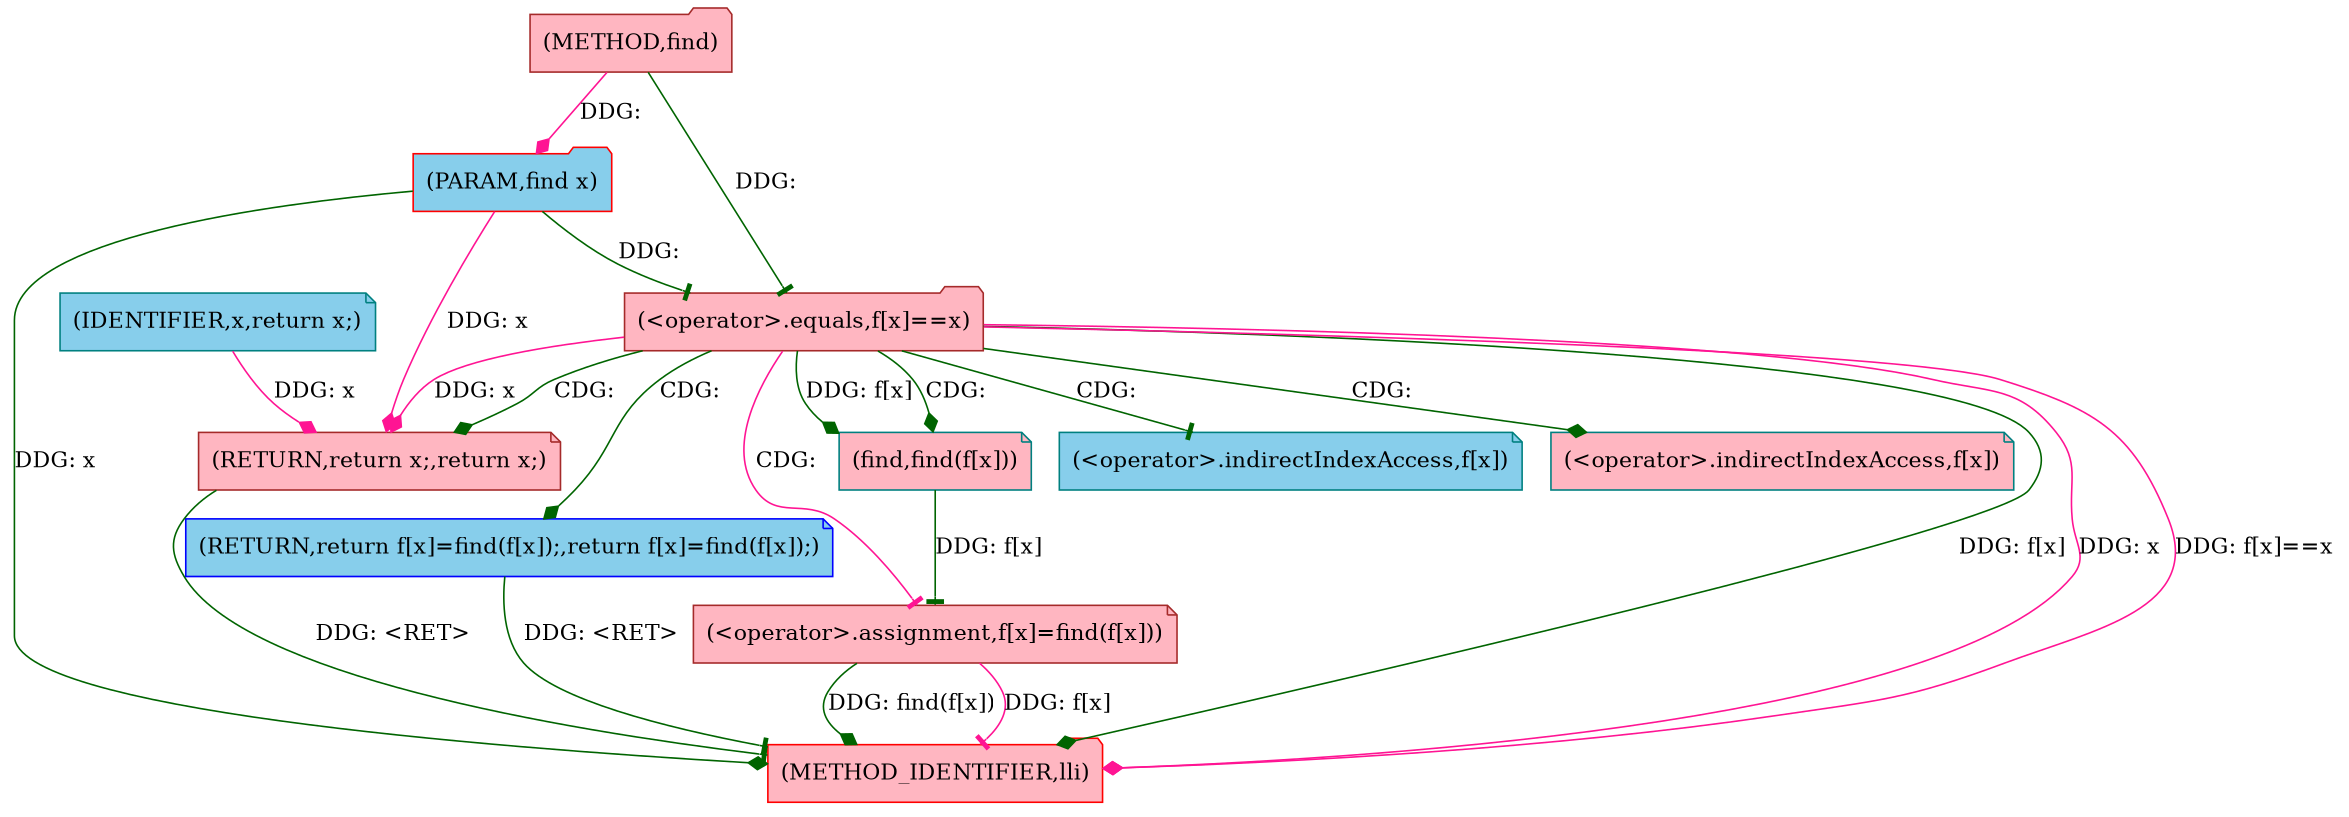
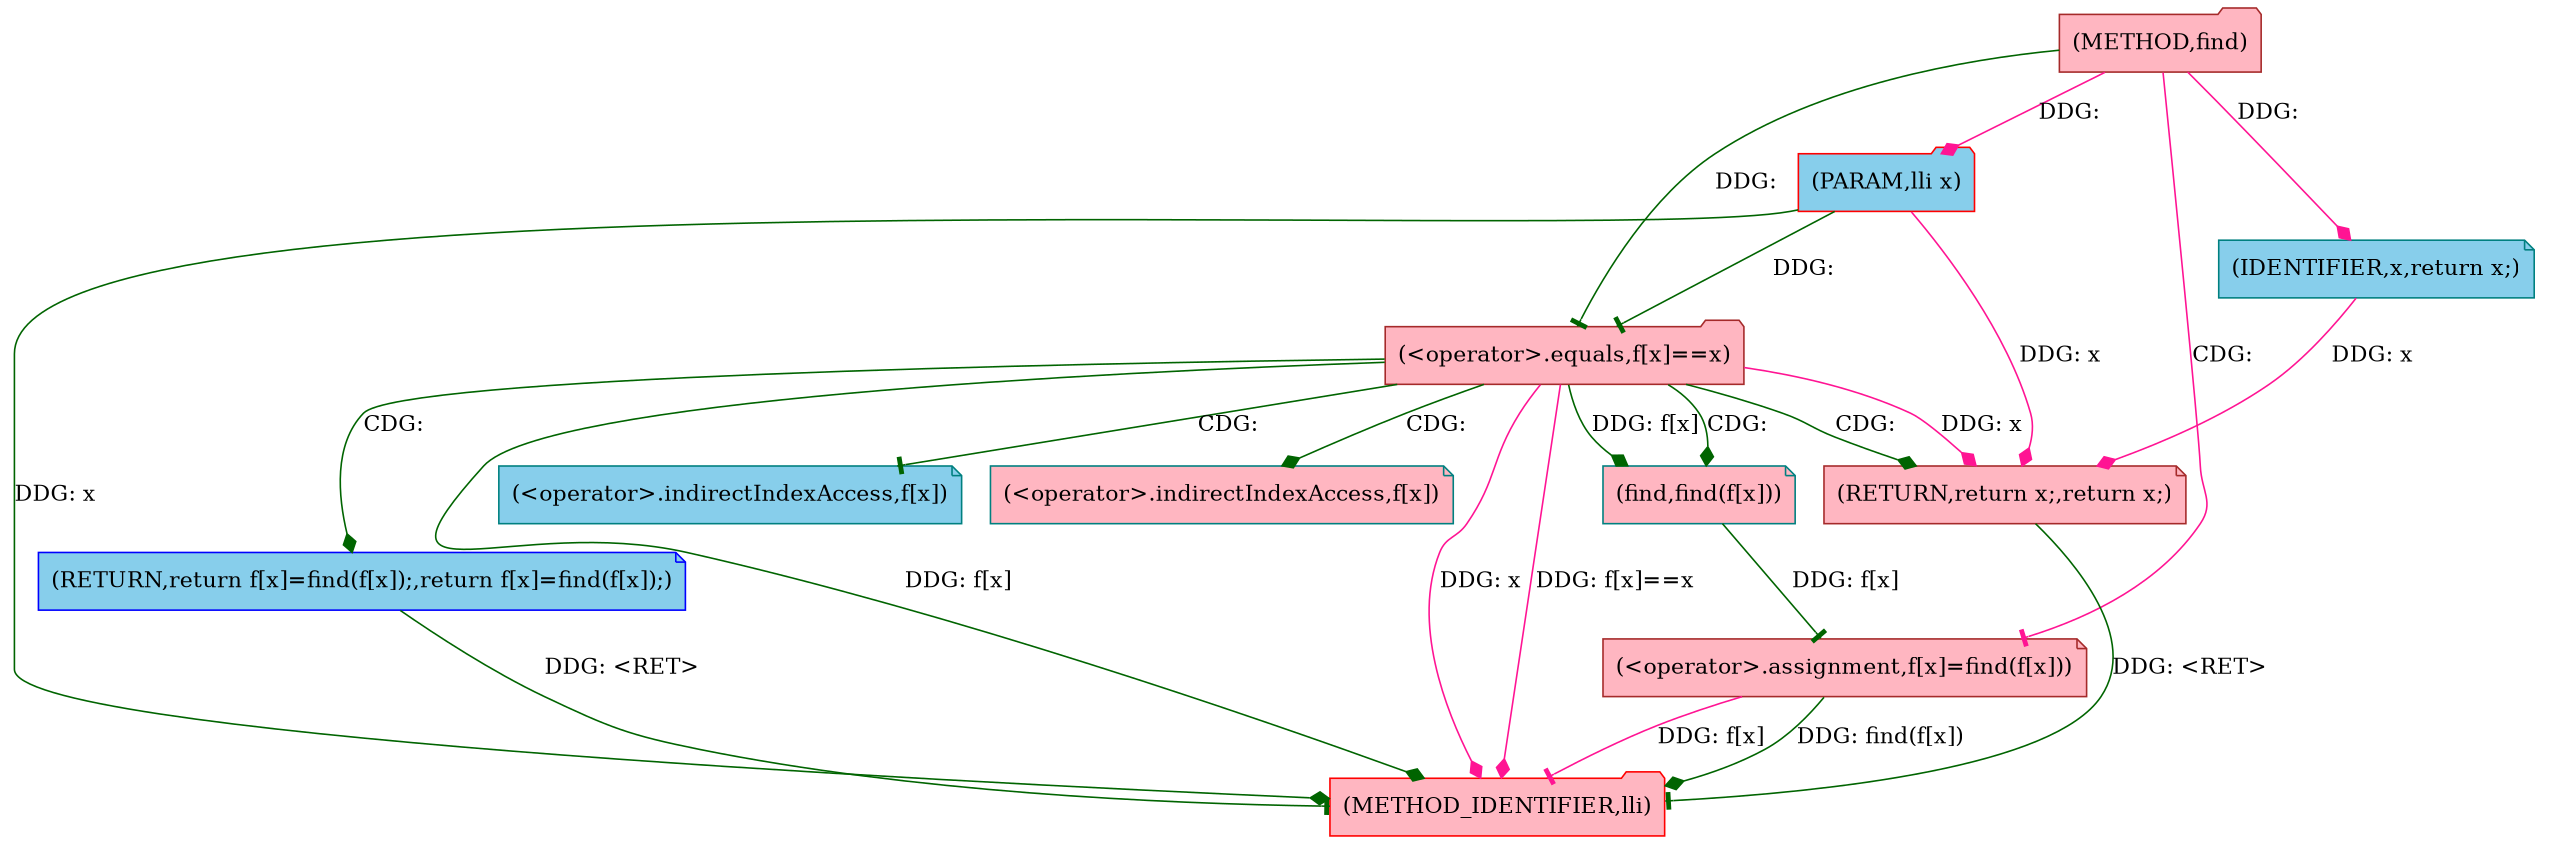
none -> (2263, 149)
(512, 183) -> (1886, 183)
(774, 505) -> (2195, 403)
